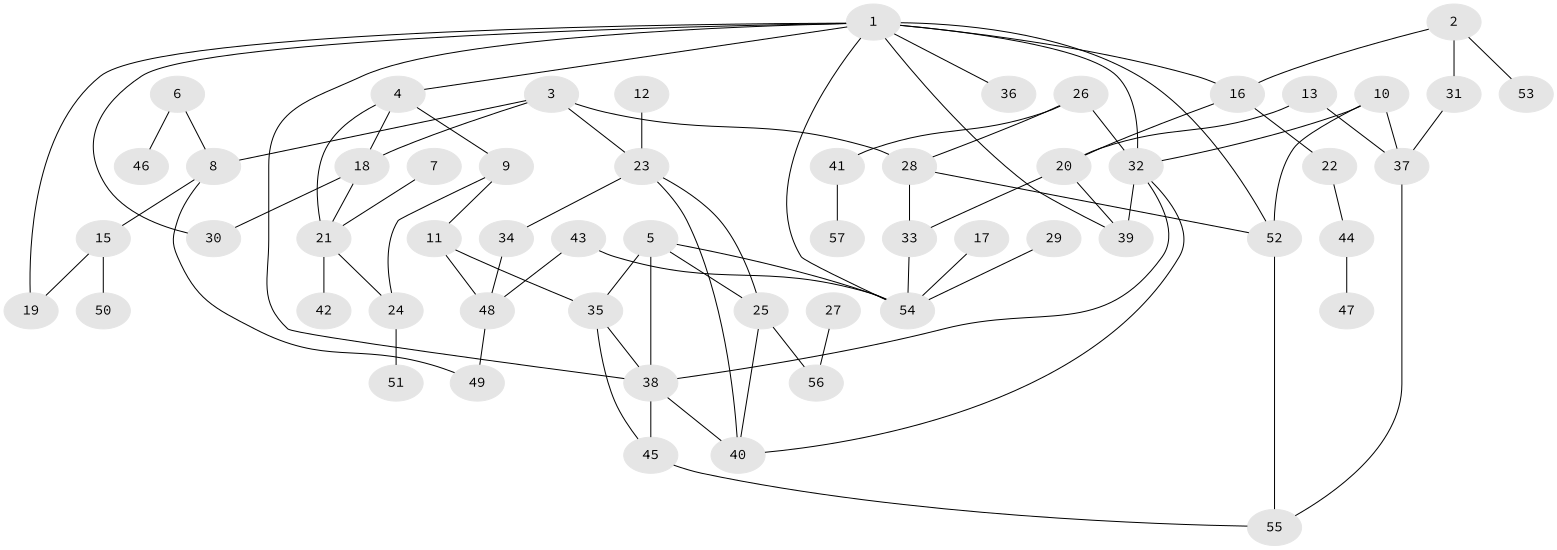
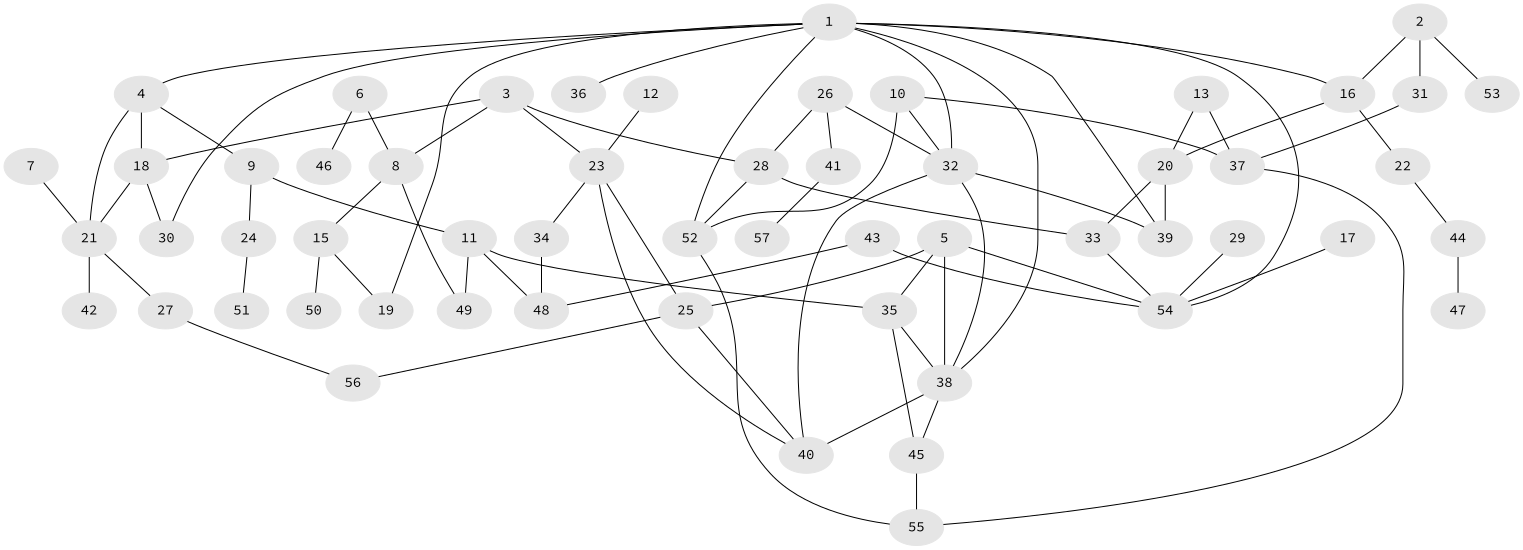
(360, 275) -> (127, 275)
(482, 347) -> (467, 275)
